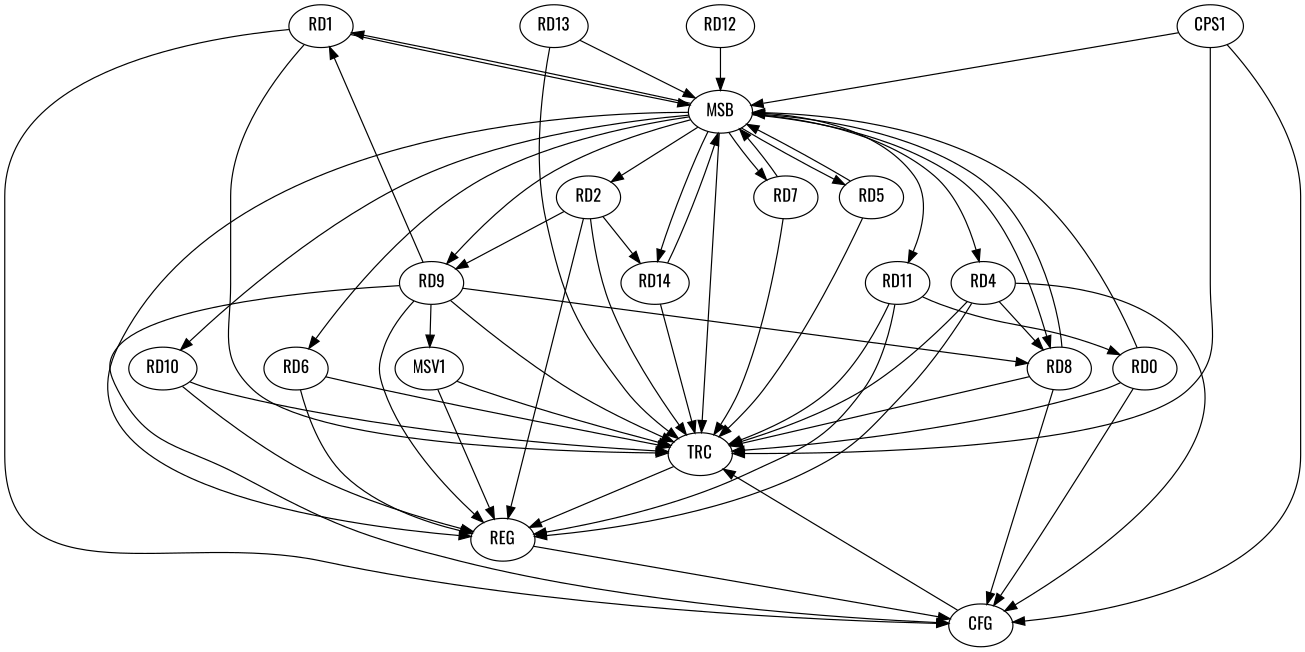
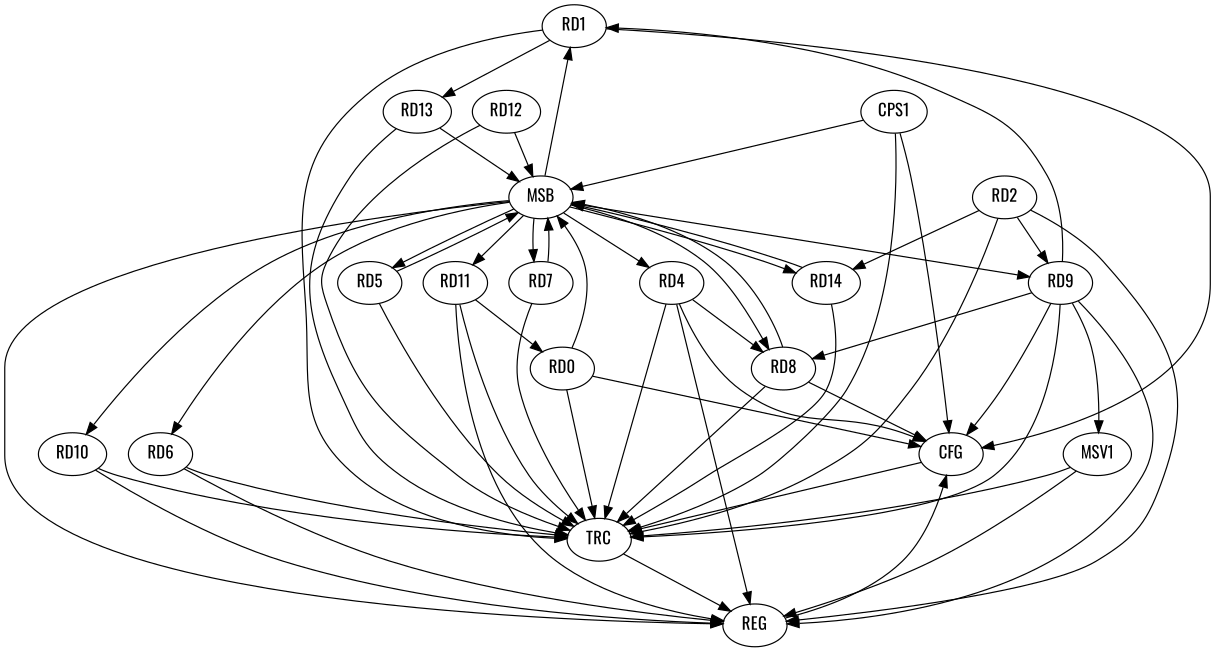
(514, 69) -> (502, 66)
(660, 151) -> none
(711, 277) -> (341, 342)
